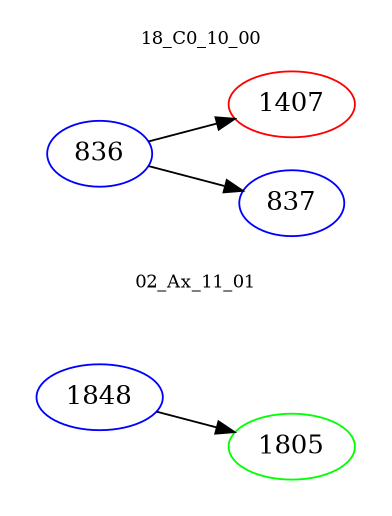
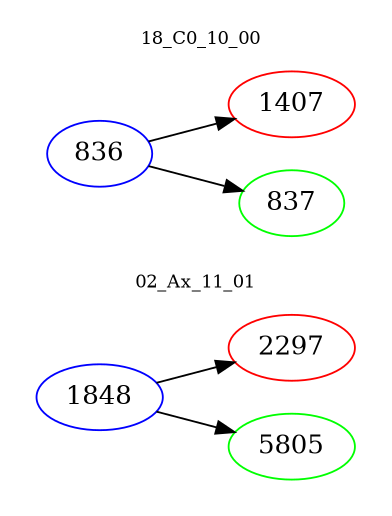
(292, 203) -> (292, 203)
none -> (292, 348)
(292, 447) -> (292, 447)
